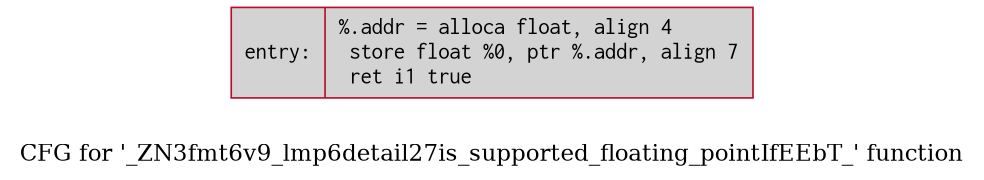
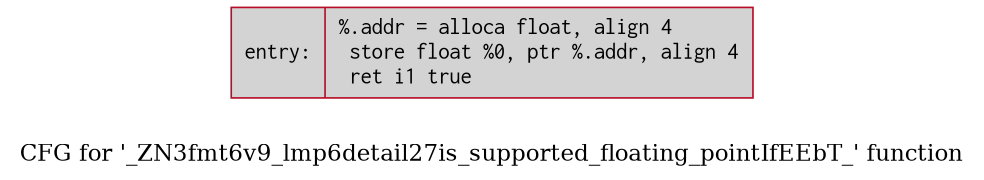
(539, 52) -> (539, 52)
